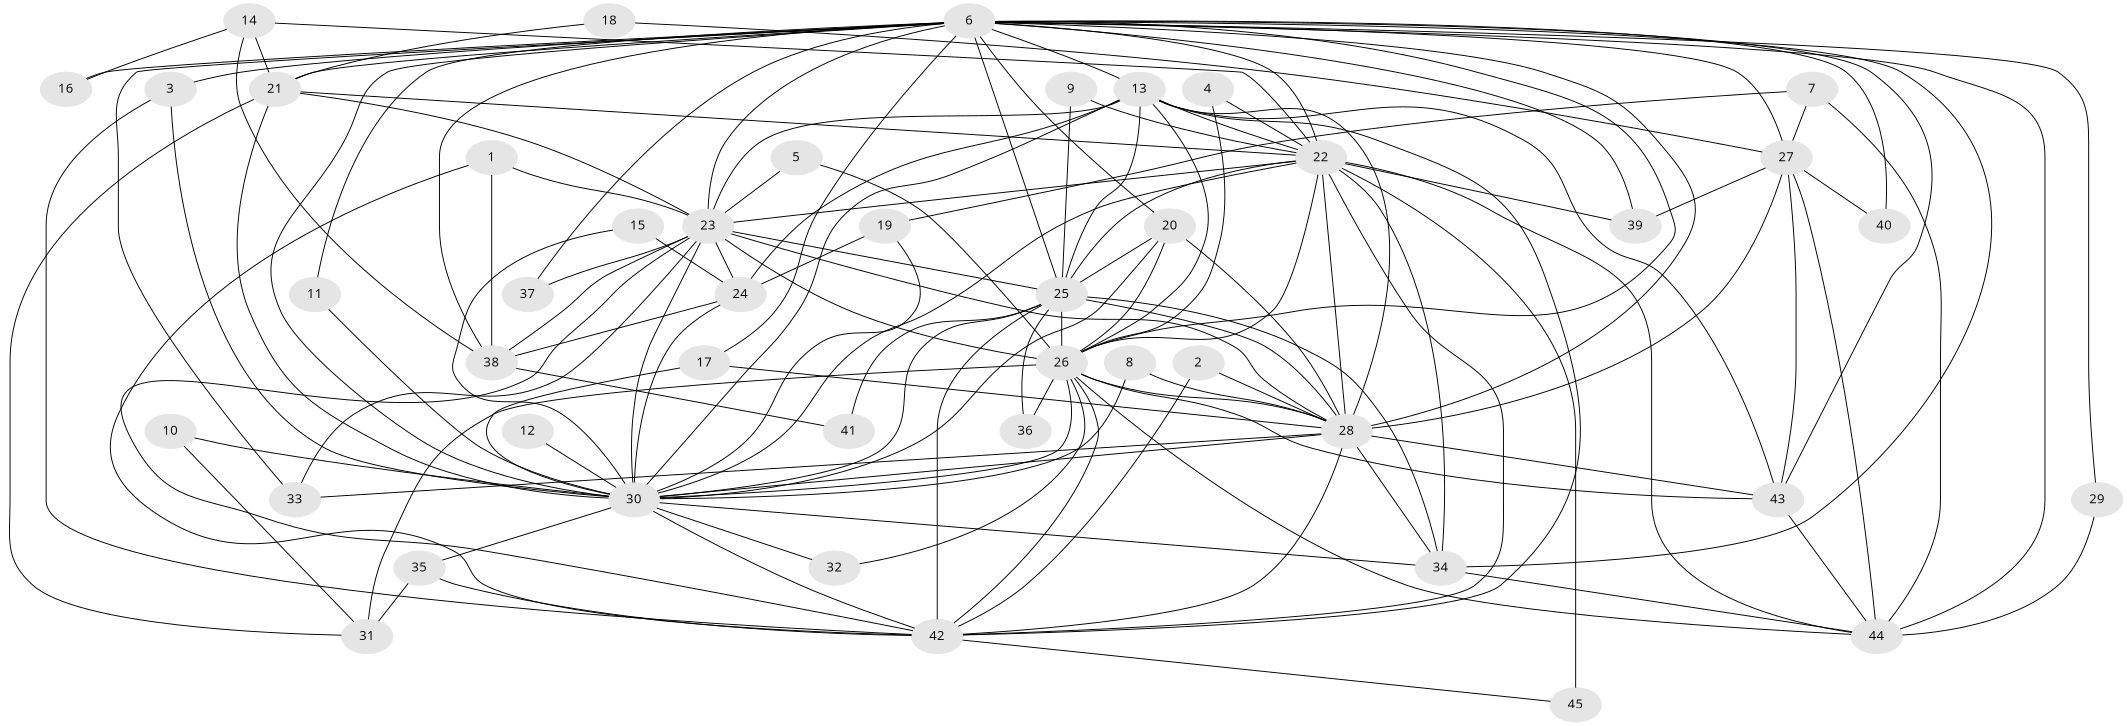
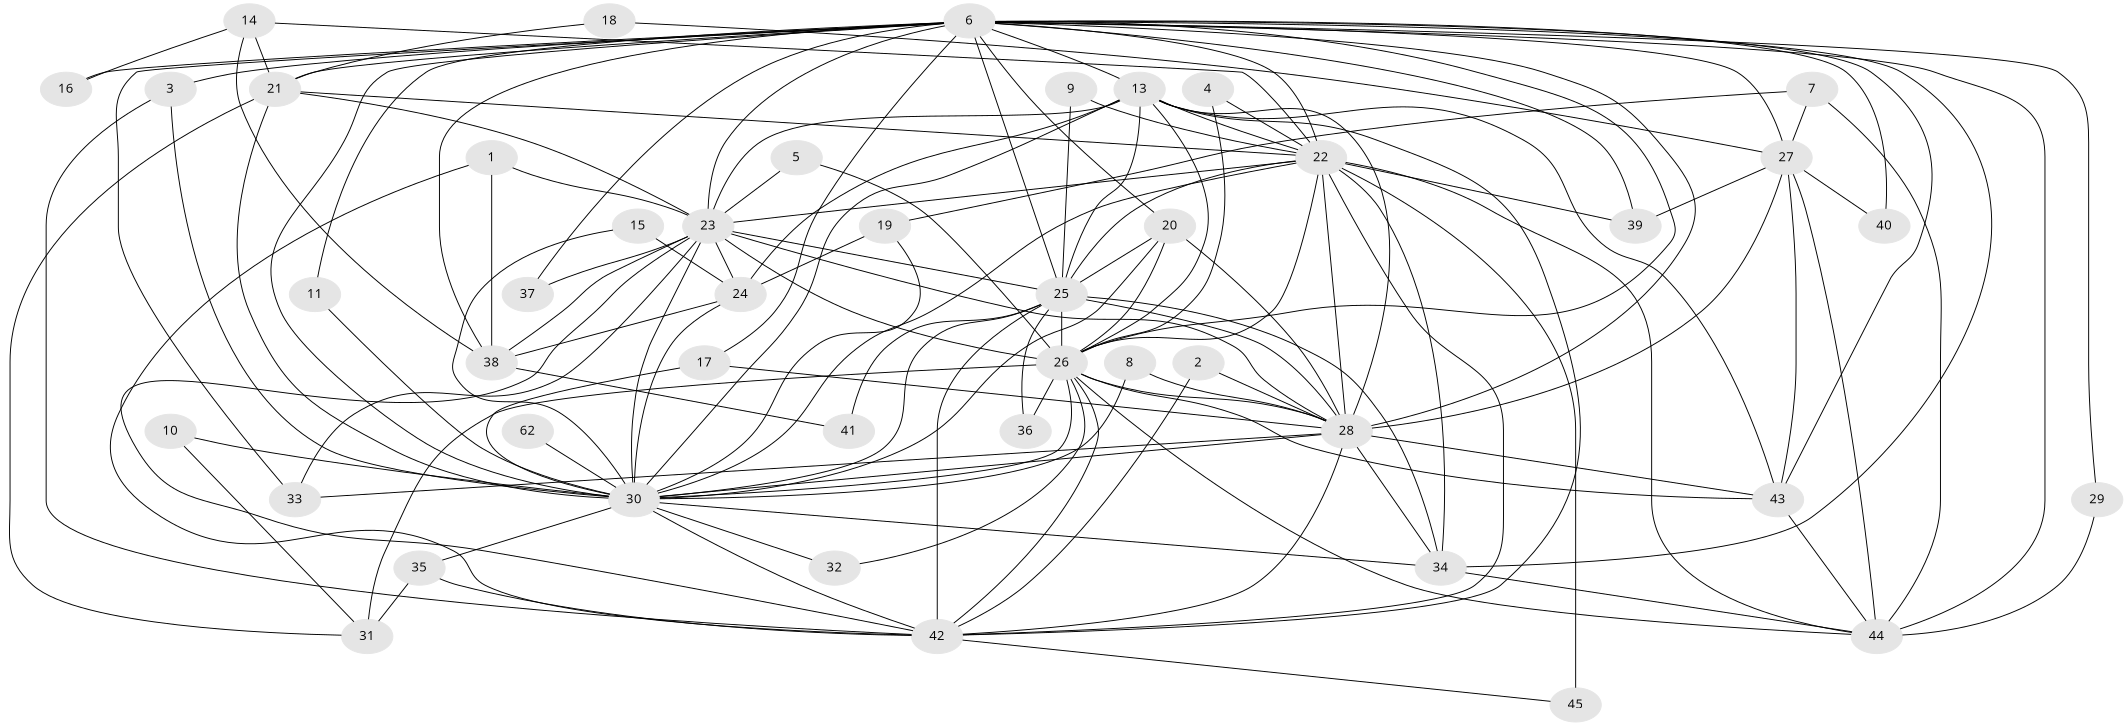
(528, 431) -> (528, 431)
